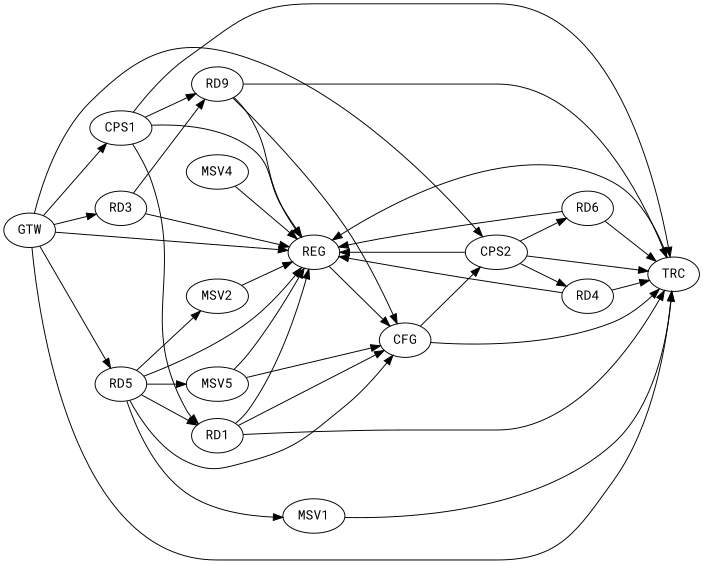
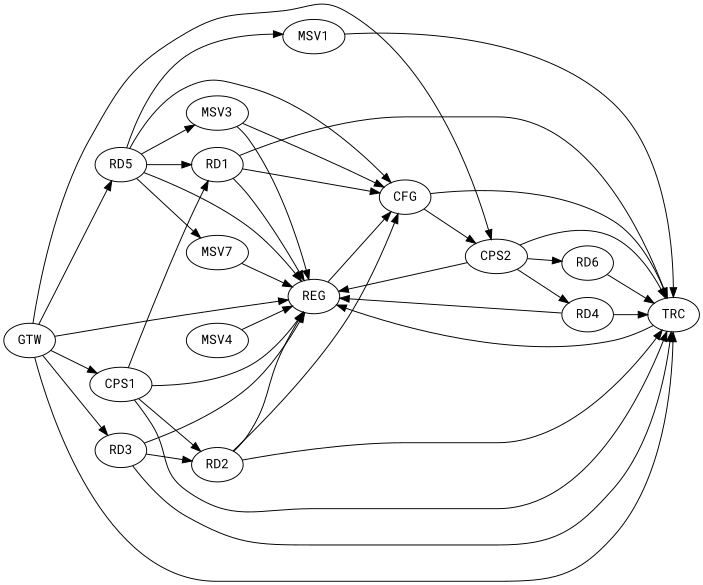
(217, 84) -> (217, 465)
(455, 227) -> none
(217, 296) -> (217, 253)
(217, 384) -> (217, 113)
none -> (449, 545)
